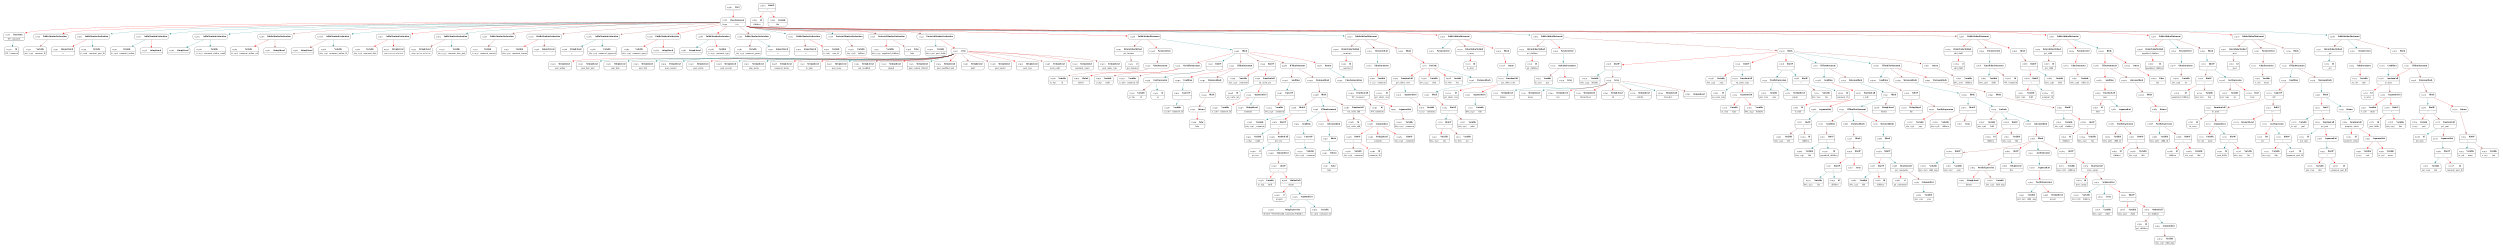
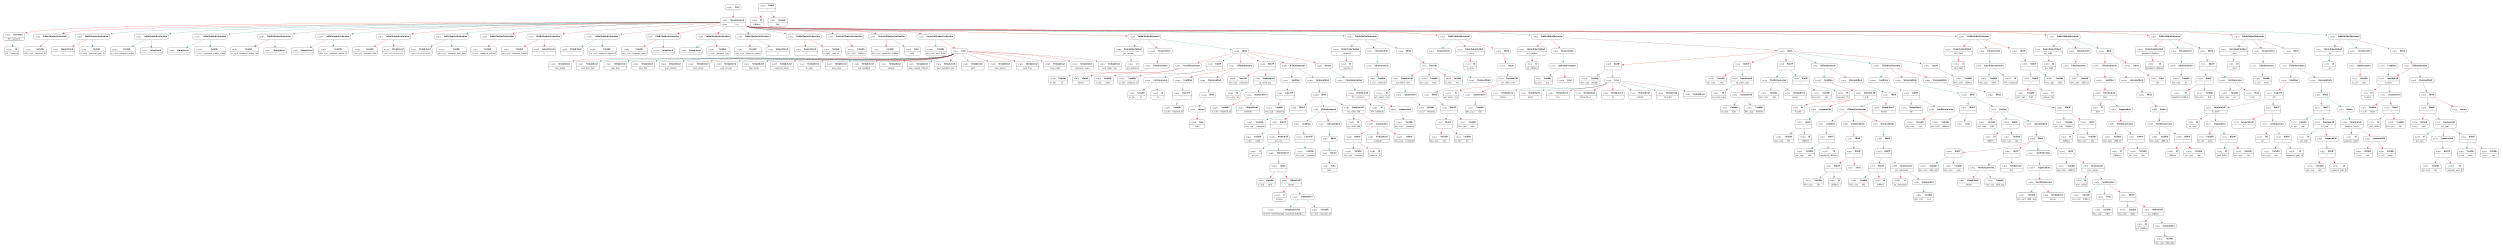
(2463, 122) -> (2456, 131)
